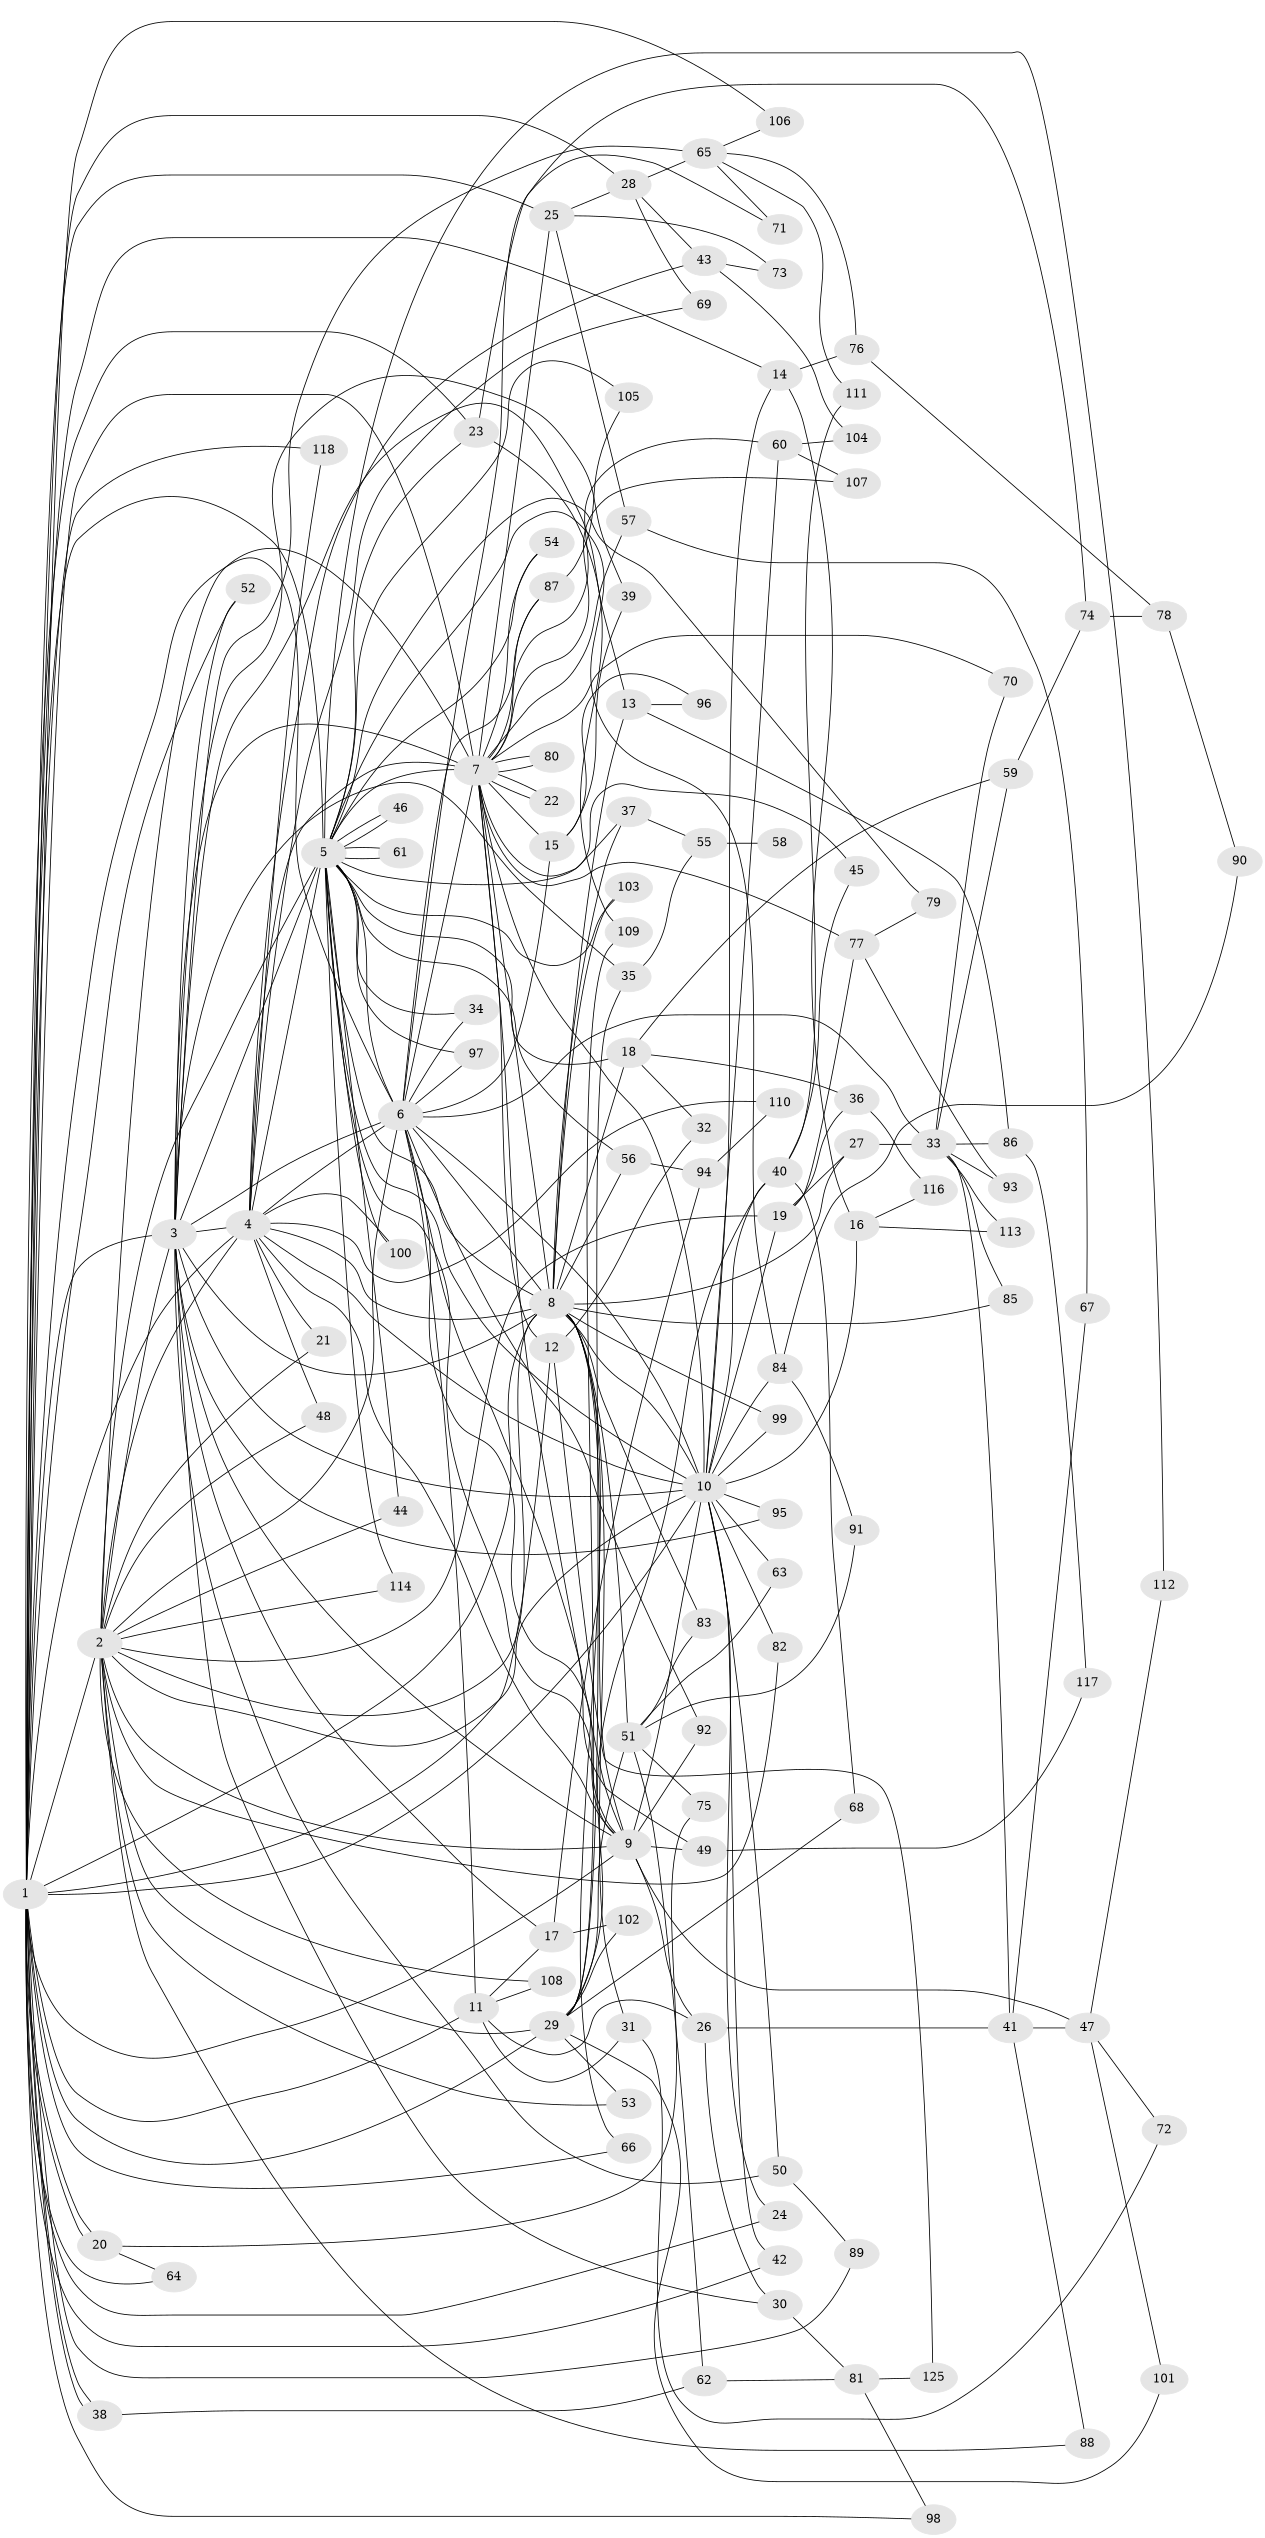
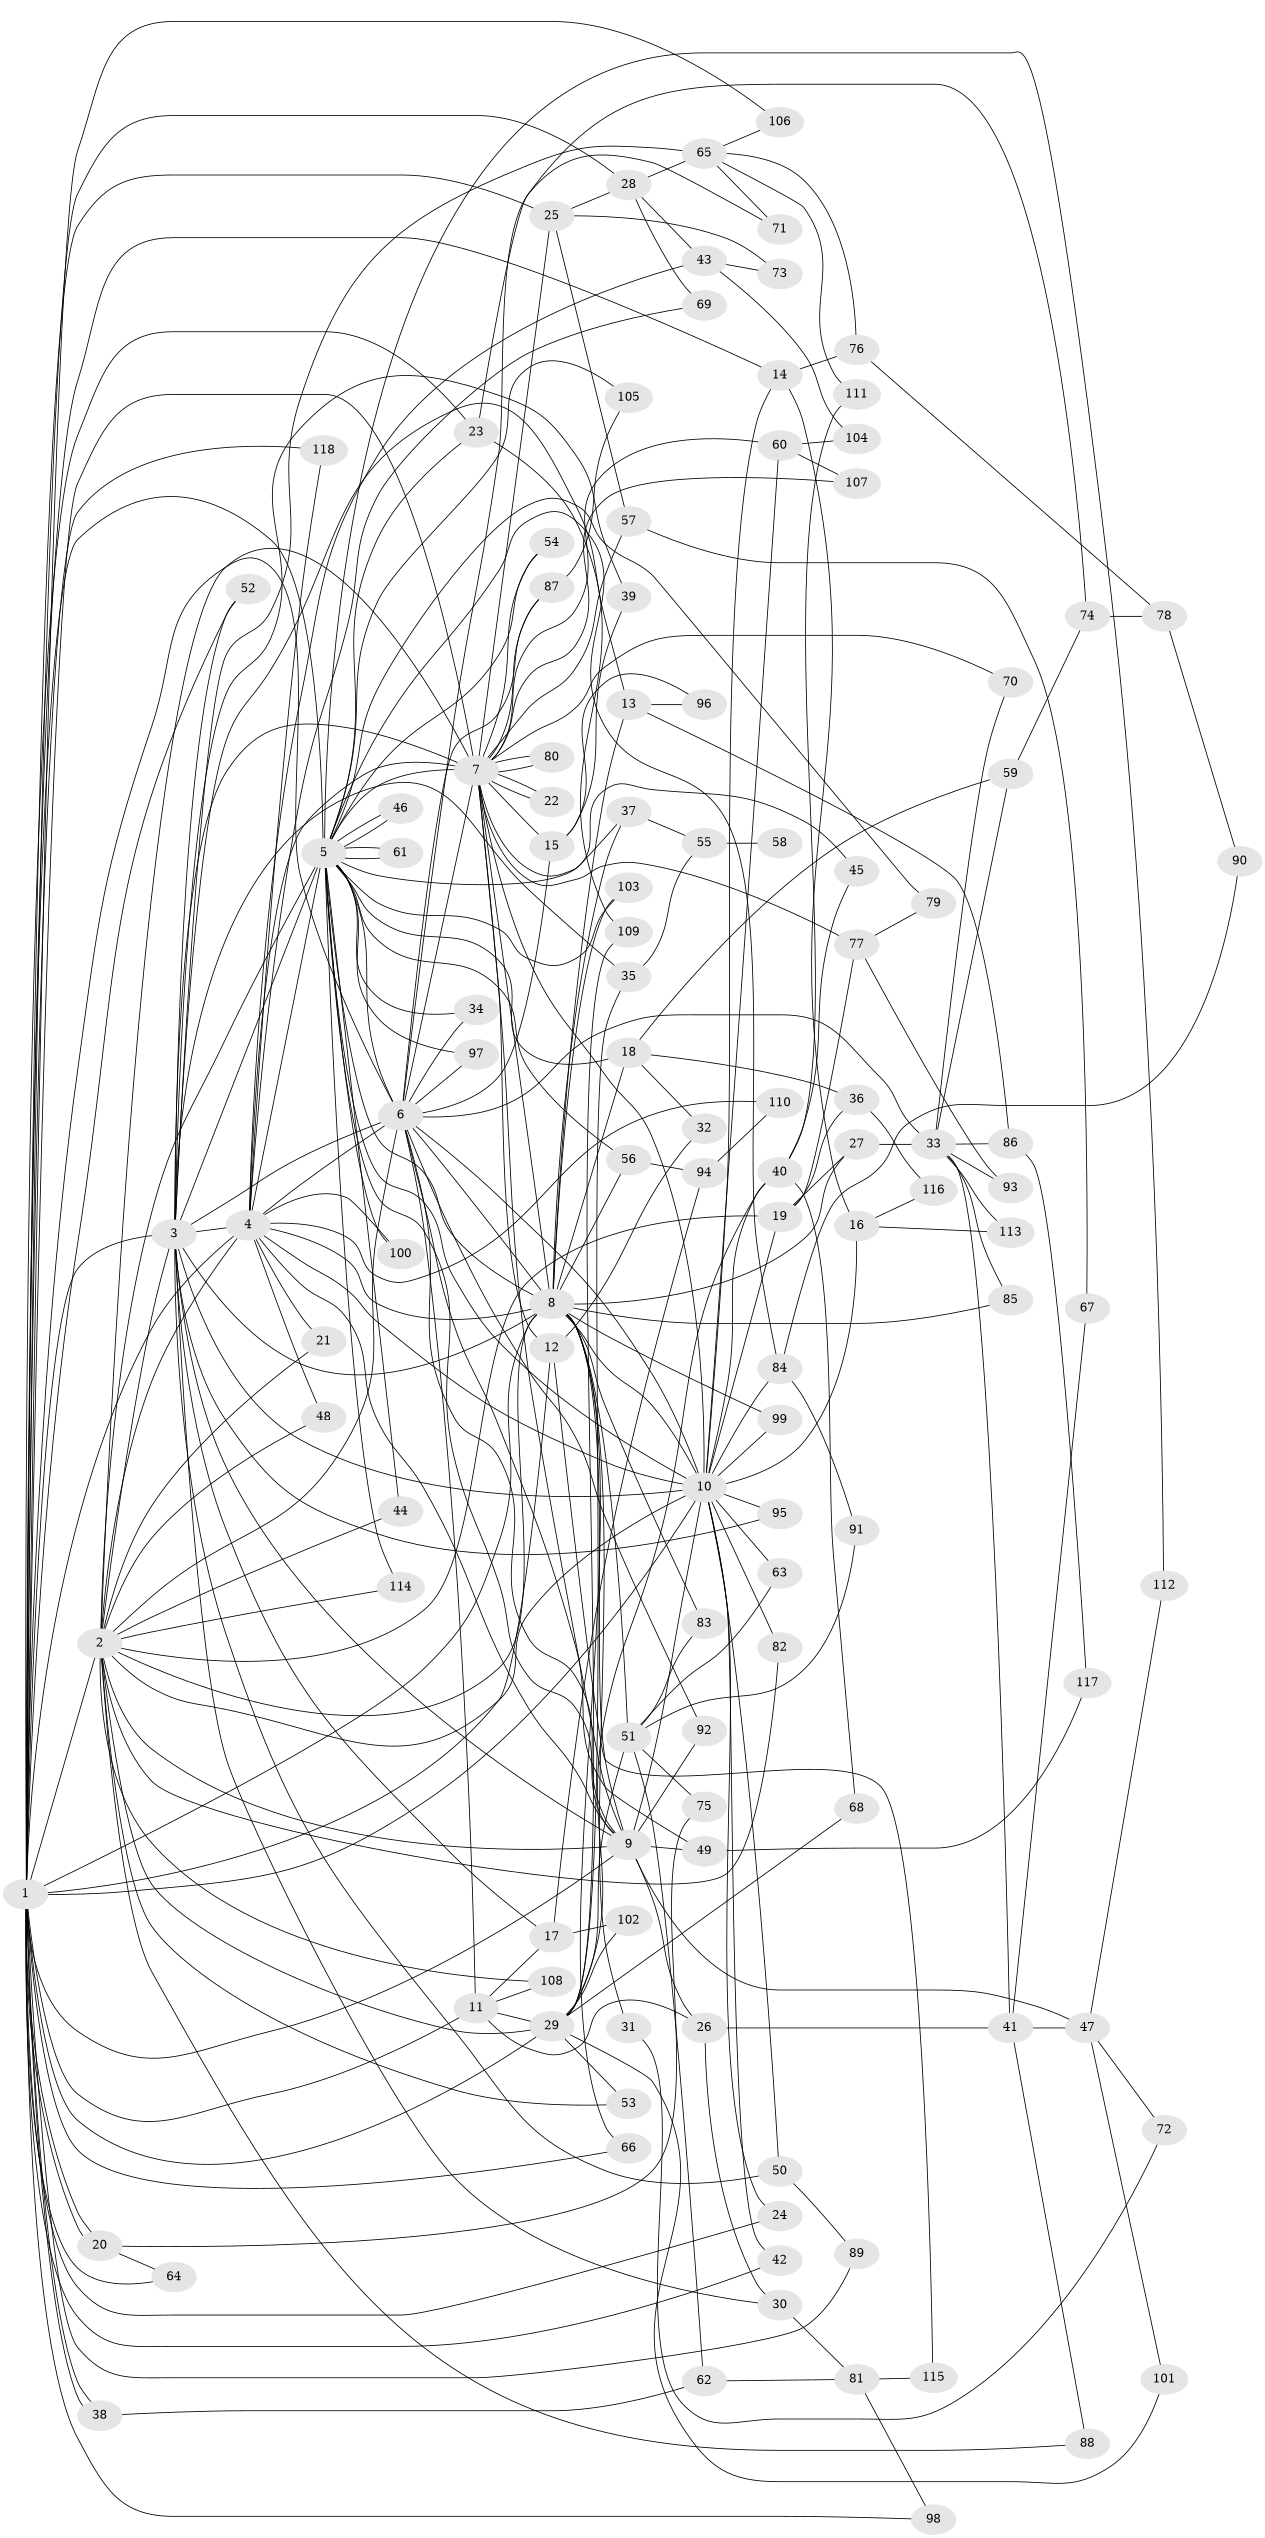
(544, 2081) -> (514, 2017)
(934, 2378) -> (934, 2378)
